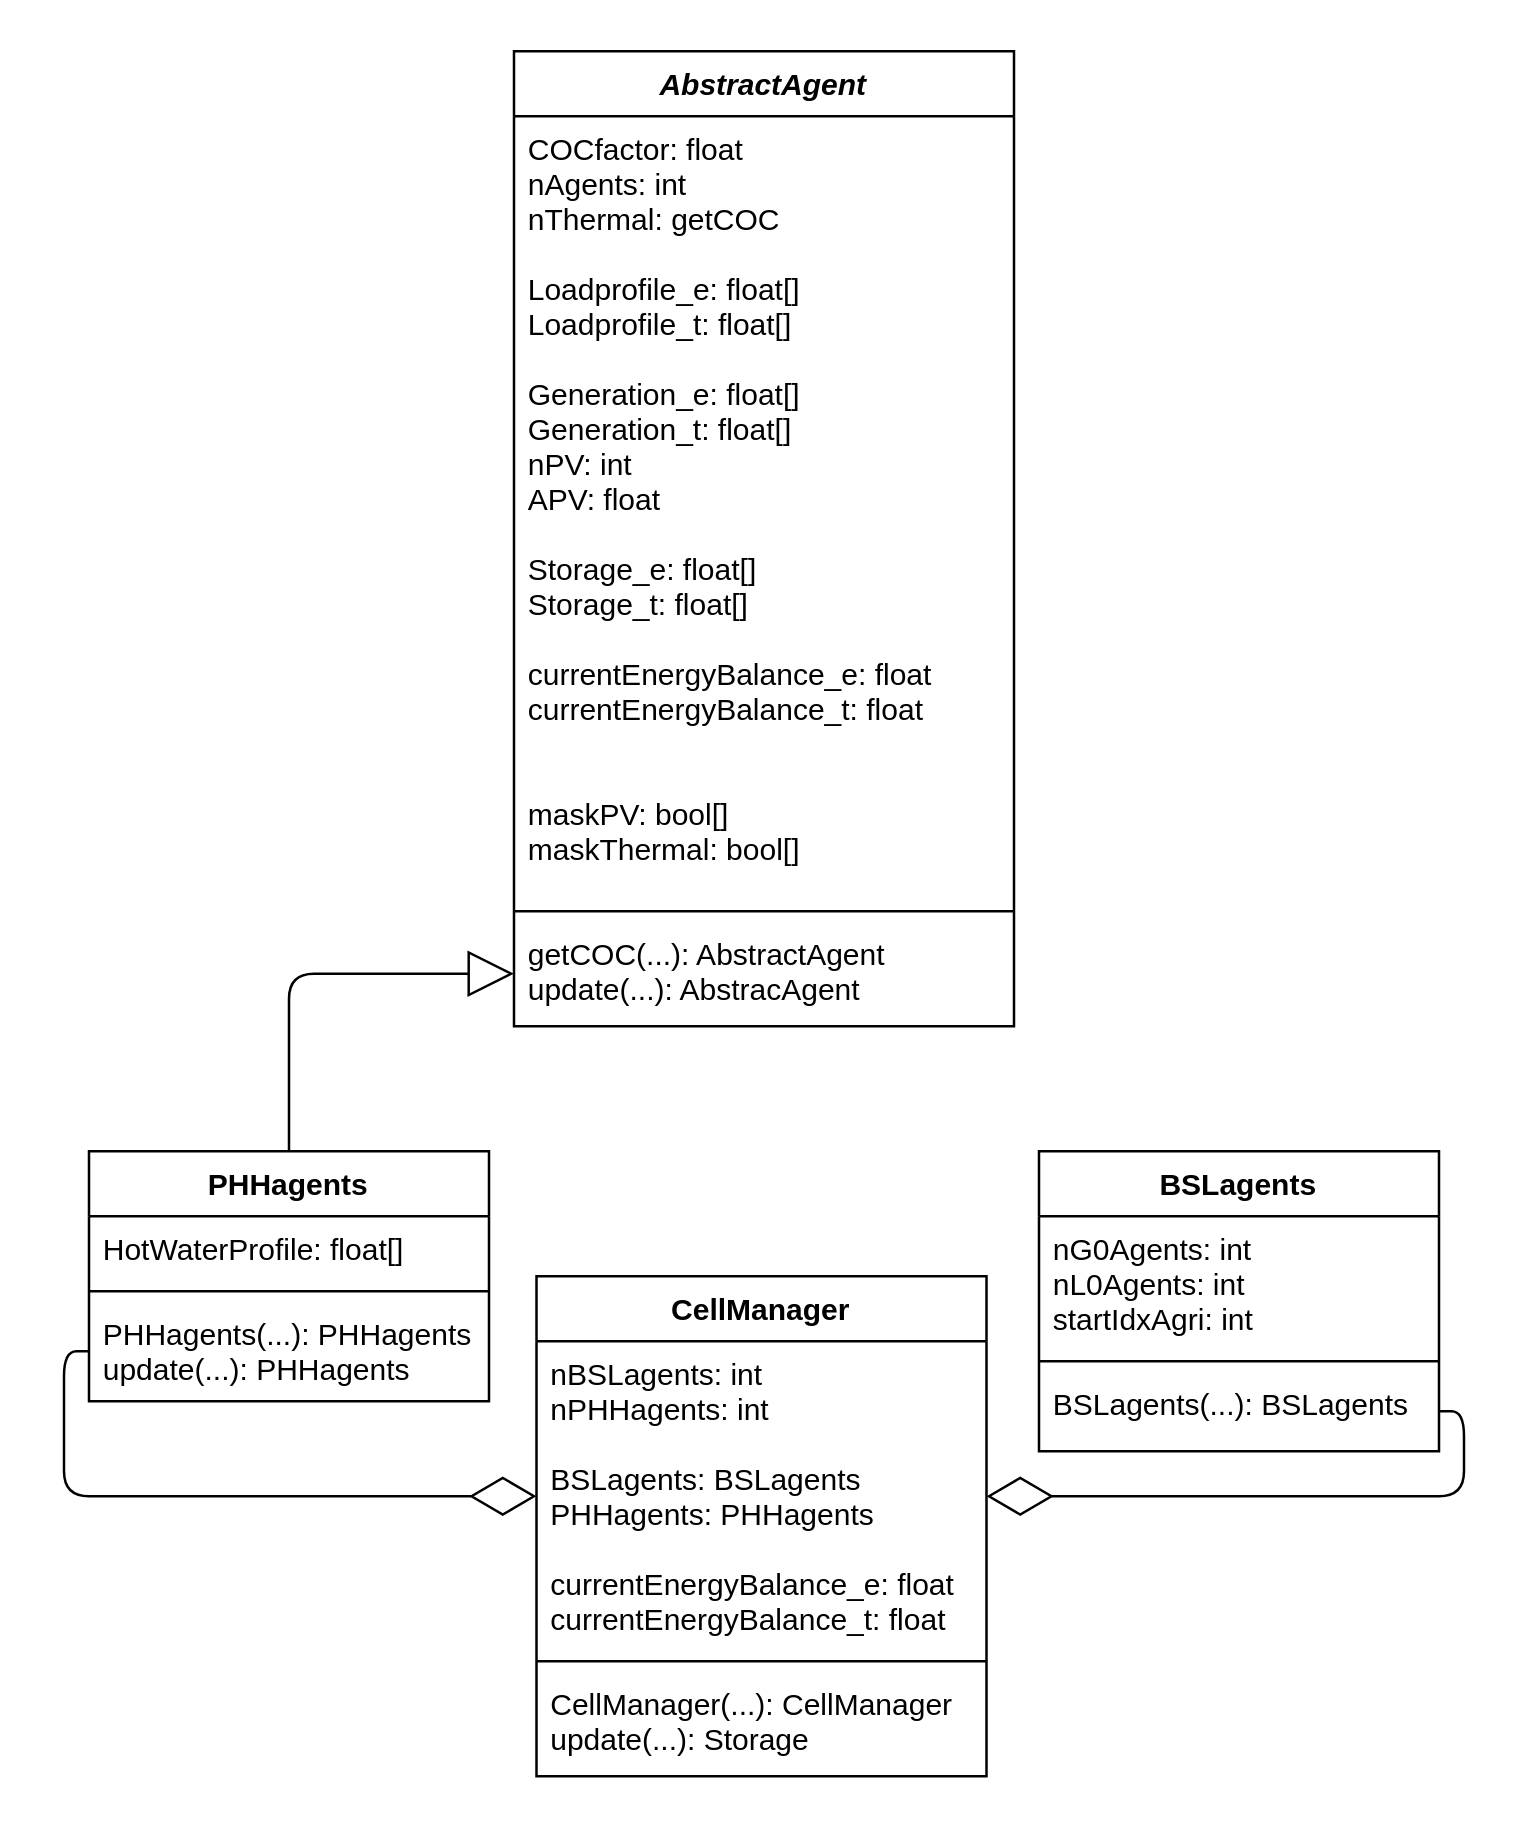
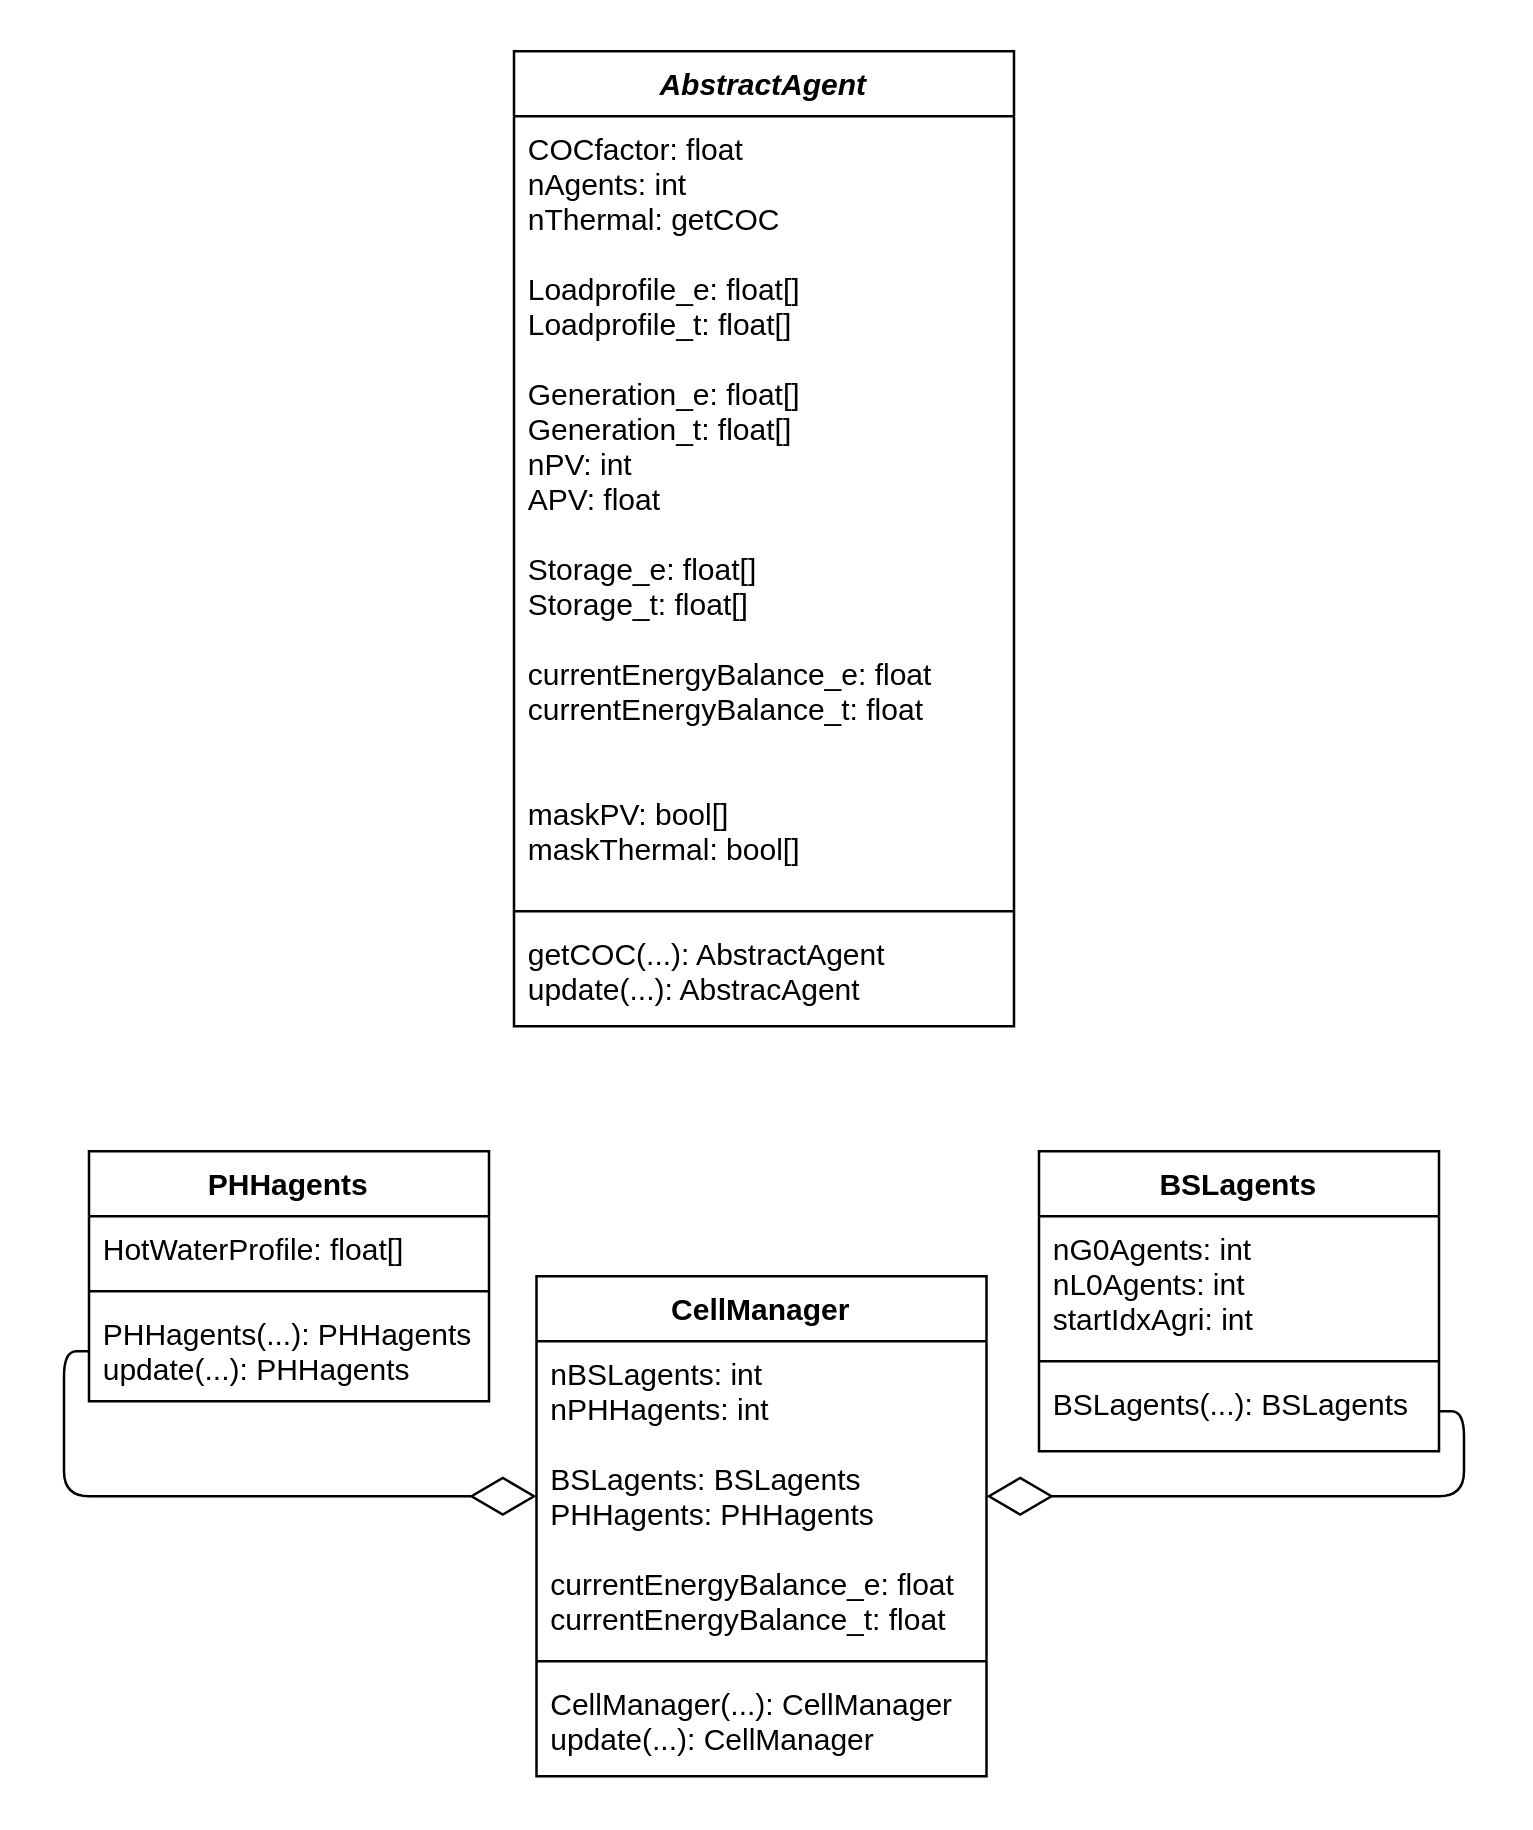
(296, 979) -> none
(759, 1705) -> (759, 1705)
